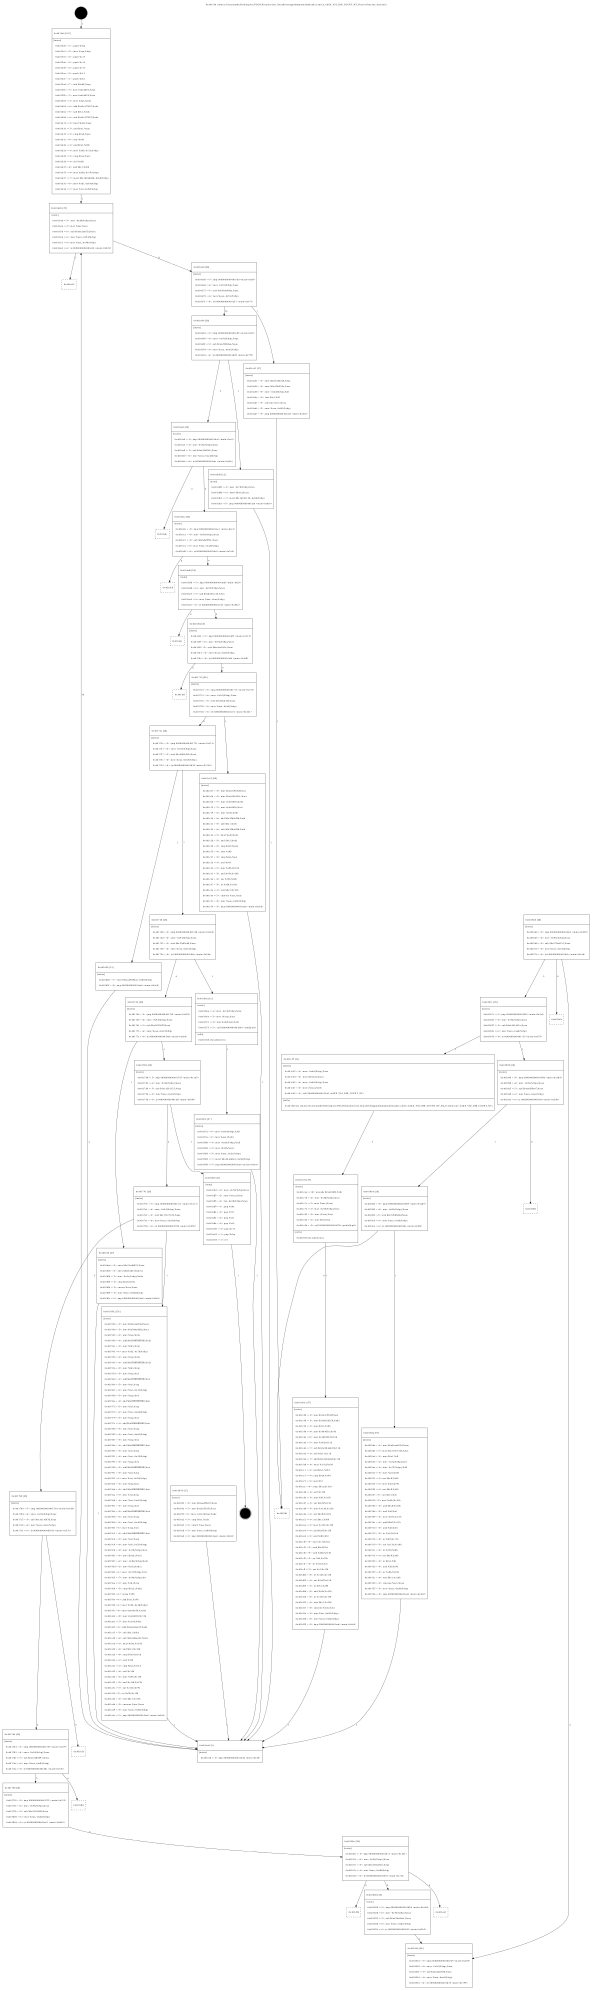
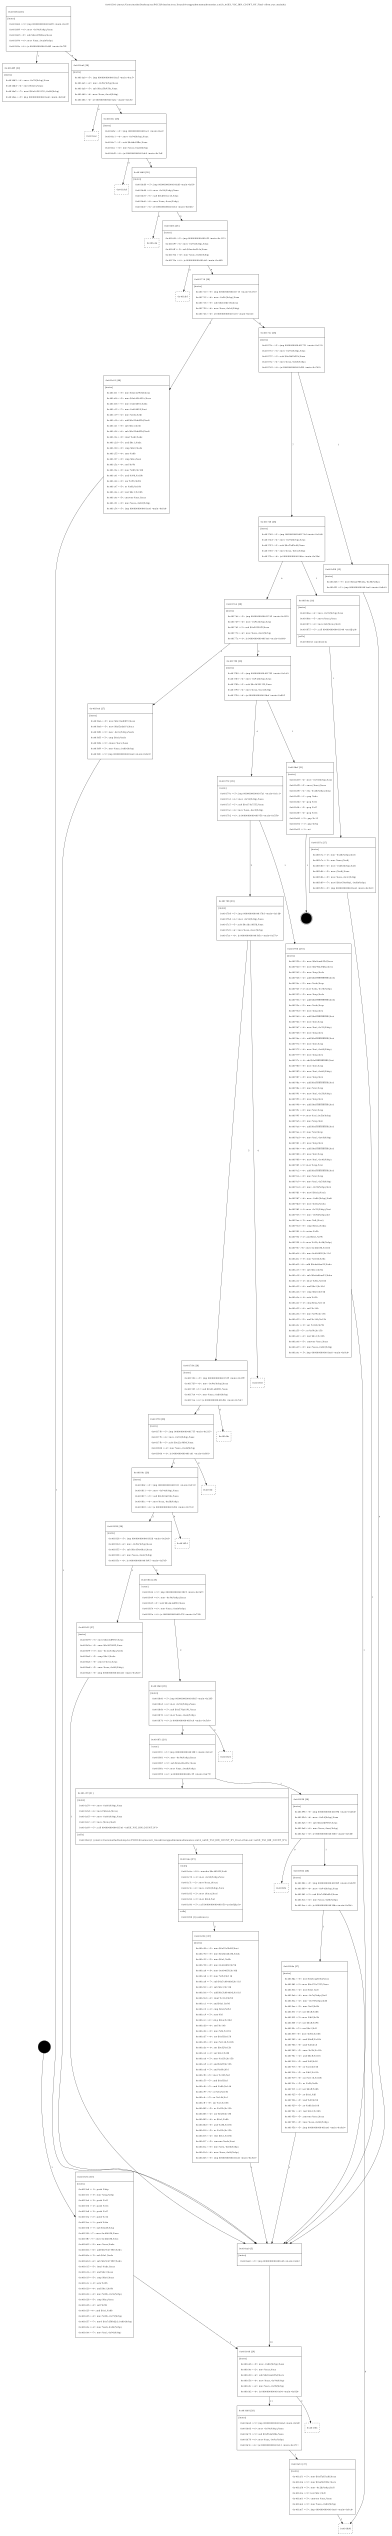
(224, 310) -> none
(270, 1125) -> none
(569, 1490) -> (177, 1649)
none -> (125, 1593)
(428, 1886) -> (201, 1471)
